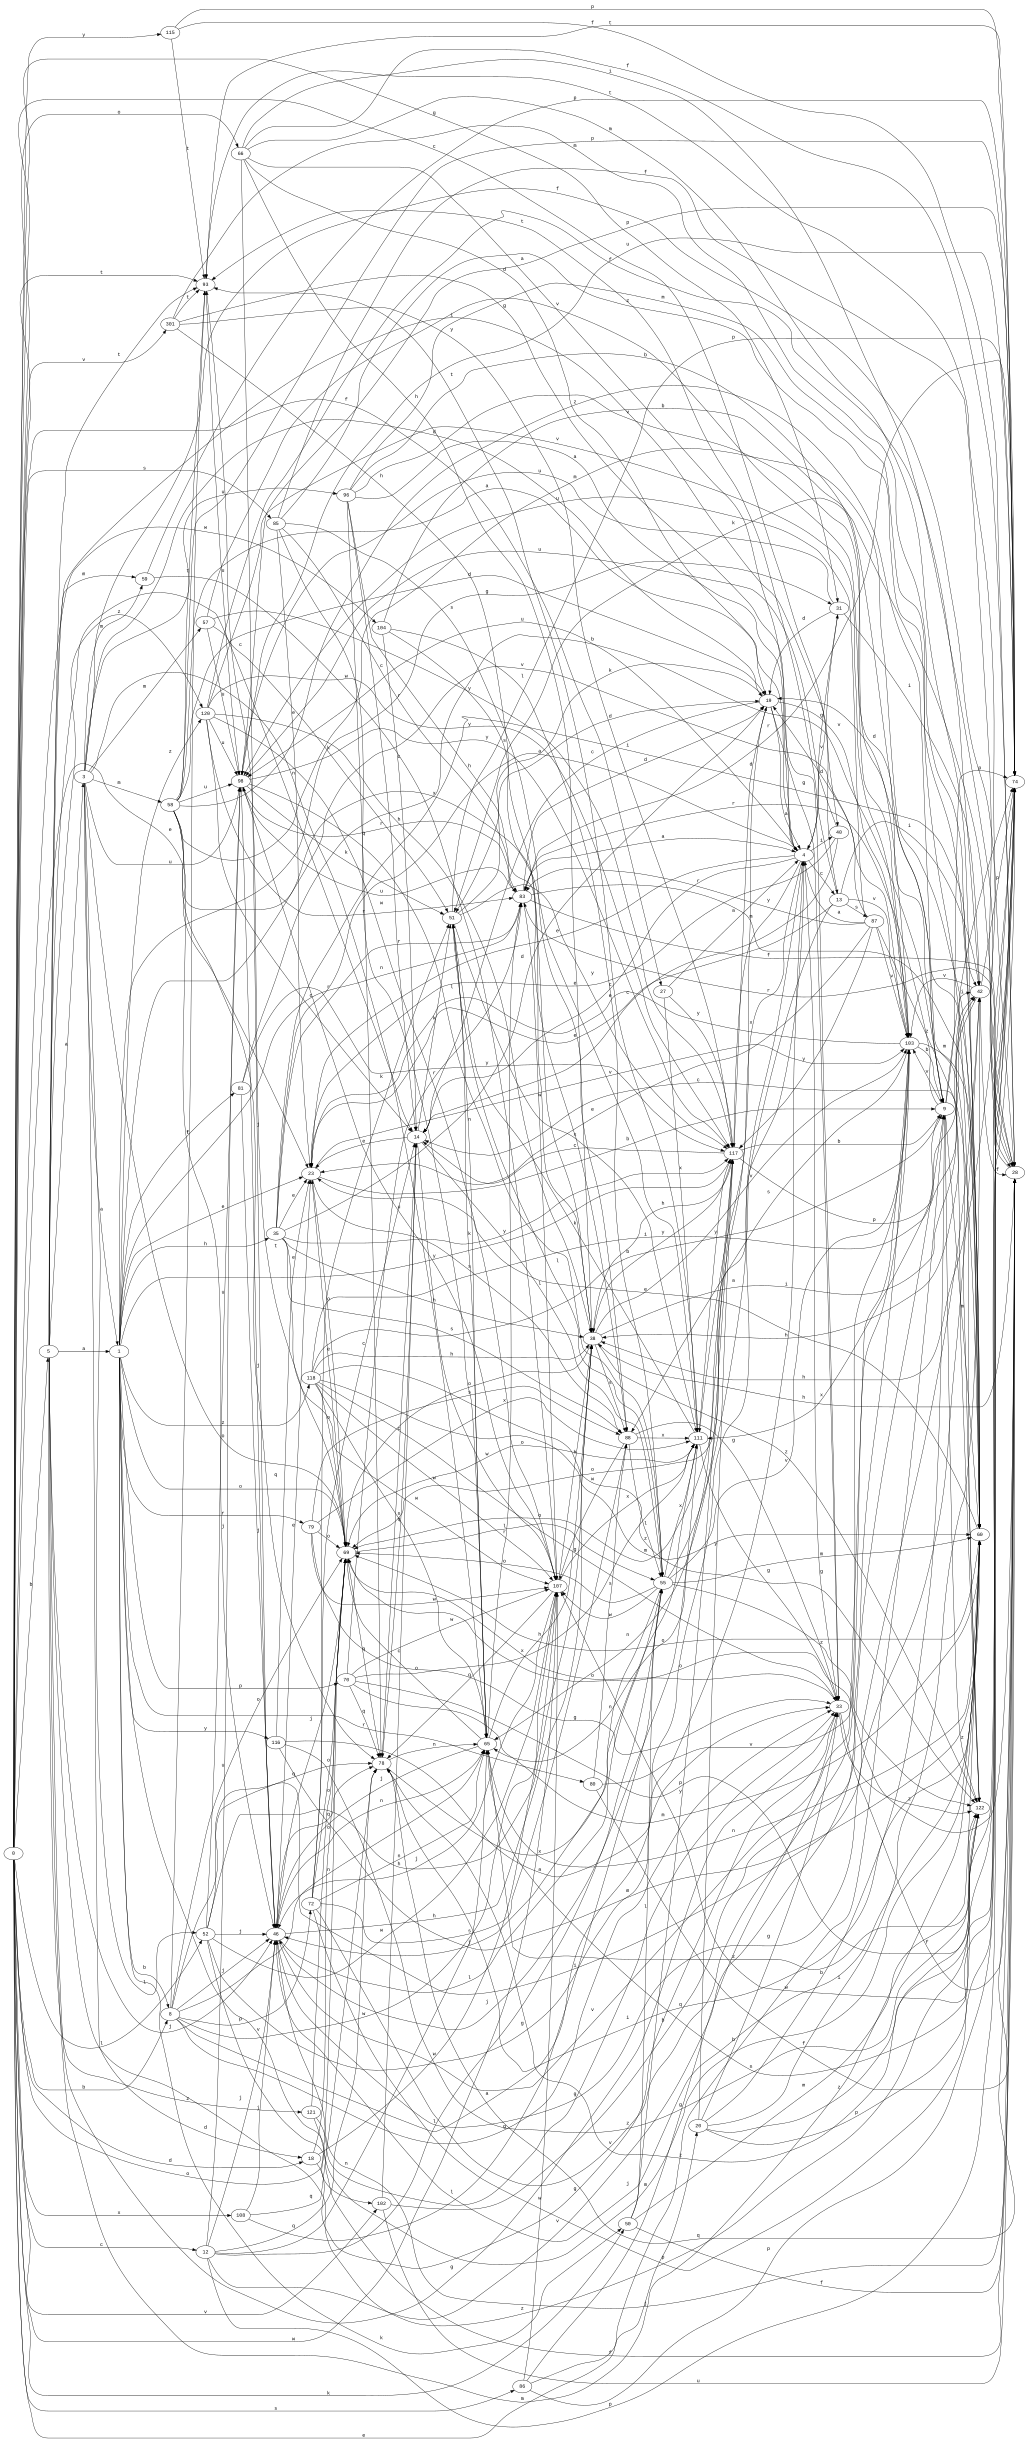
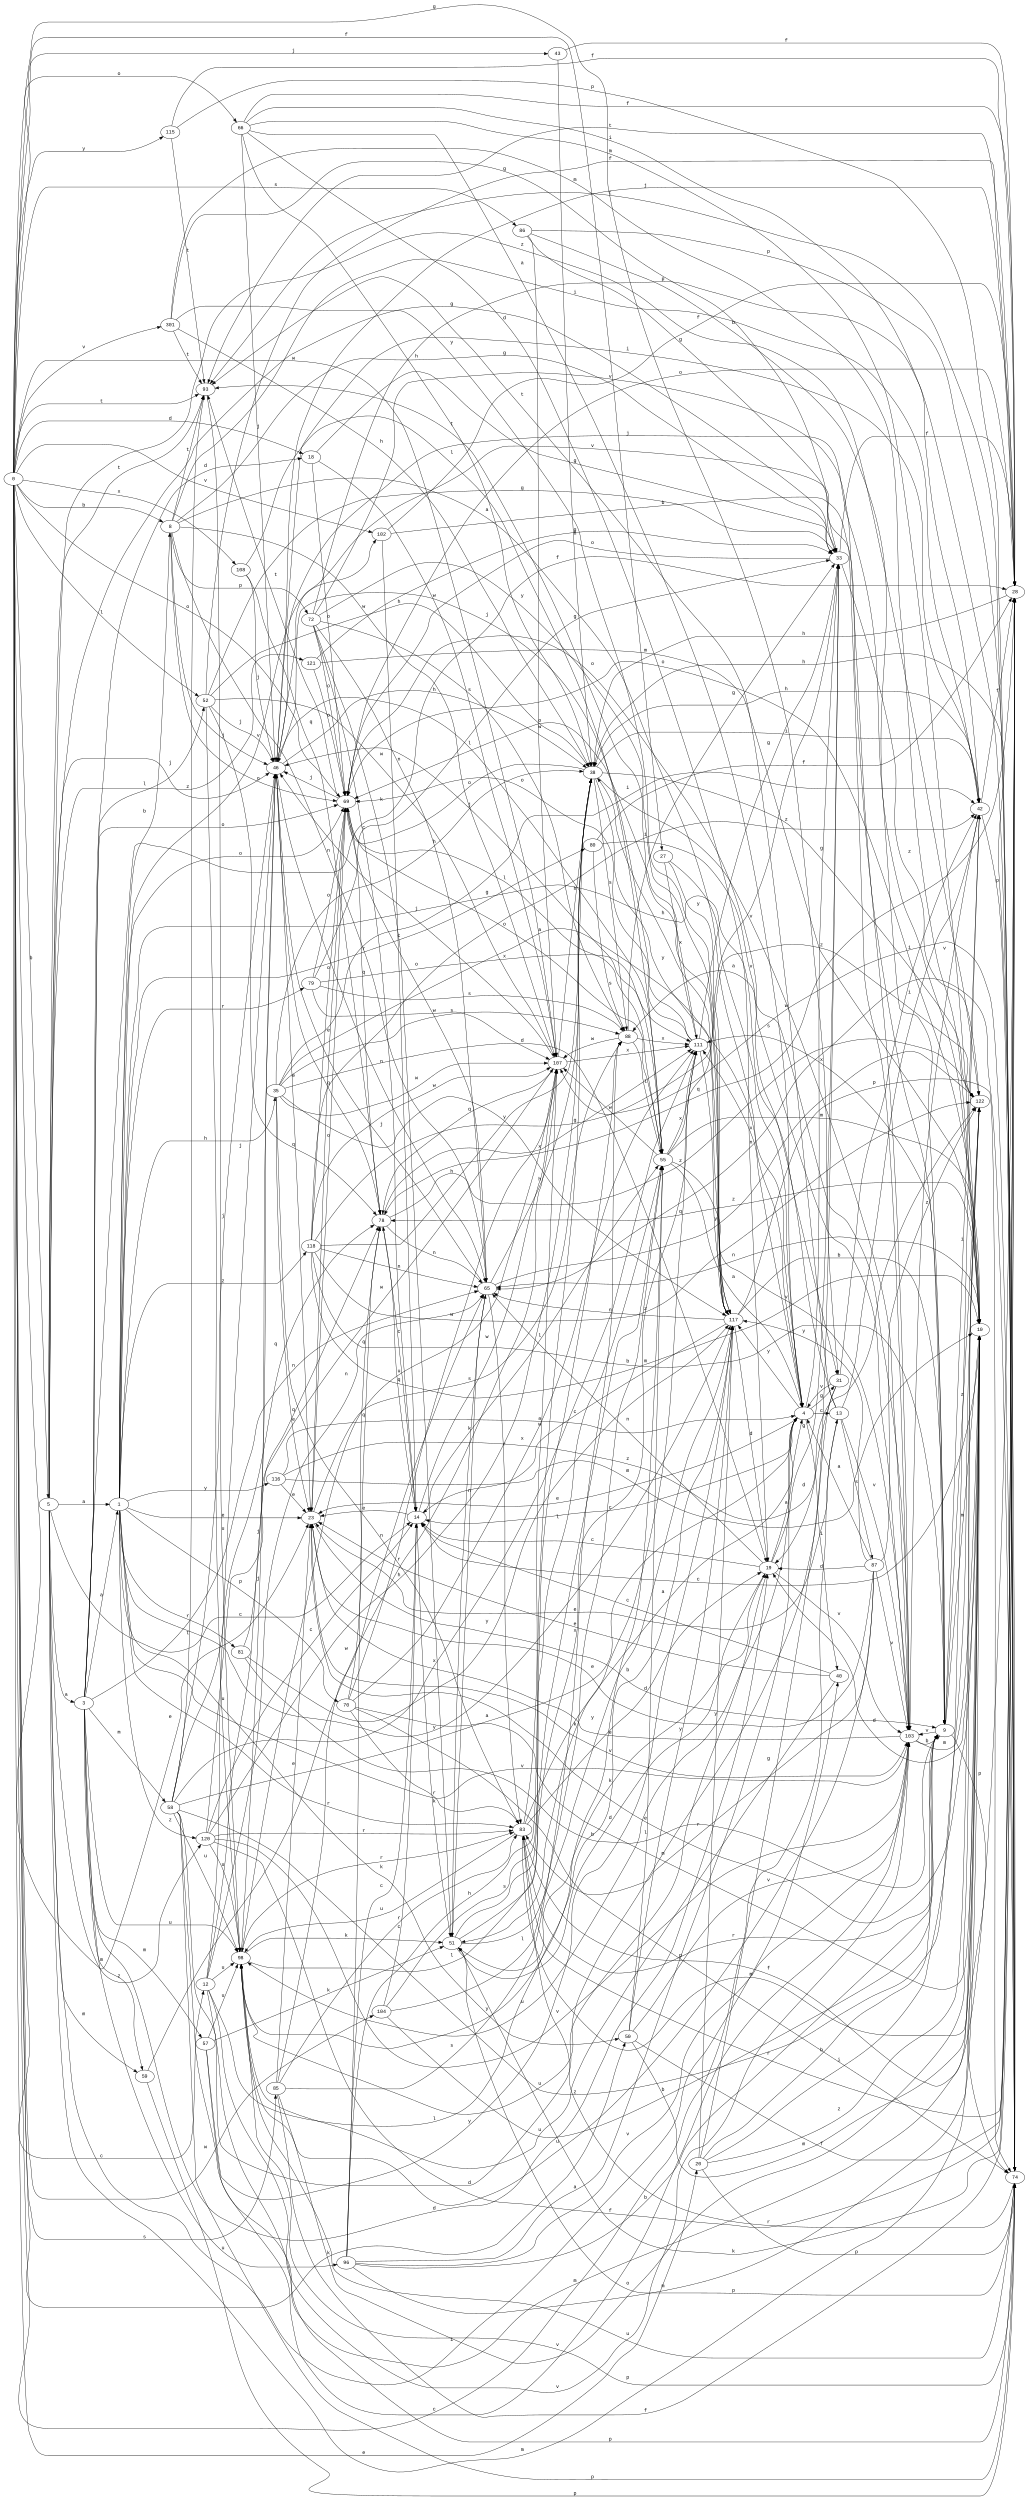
none -> (558, 54)
(628, 301) -> (628, 2283)
(552, 760) -> (643, 783)
(980, 1535) -> (980, 1330)
none -> (770, 1885)
(698, 2381) -> (698, 317)
